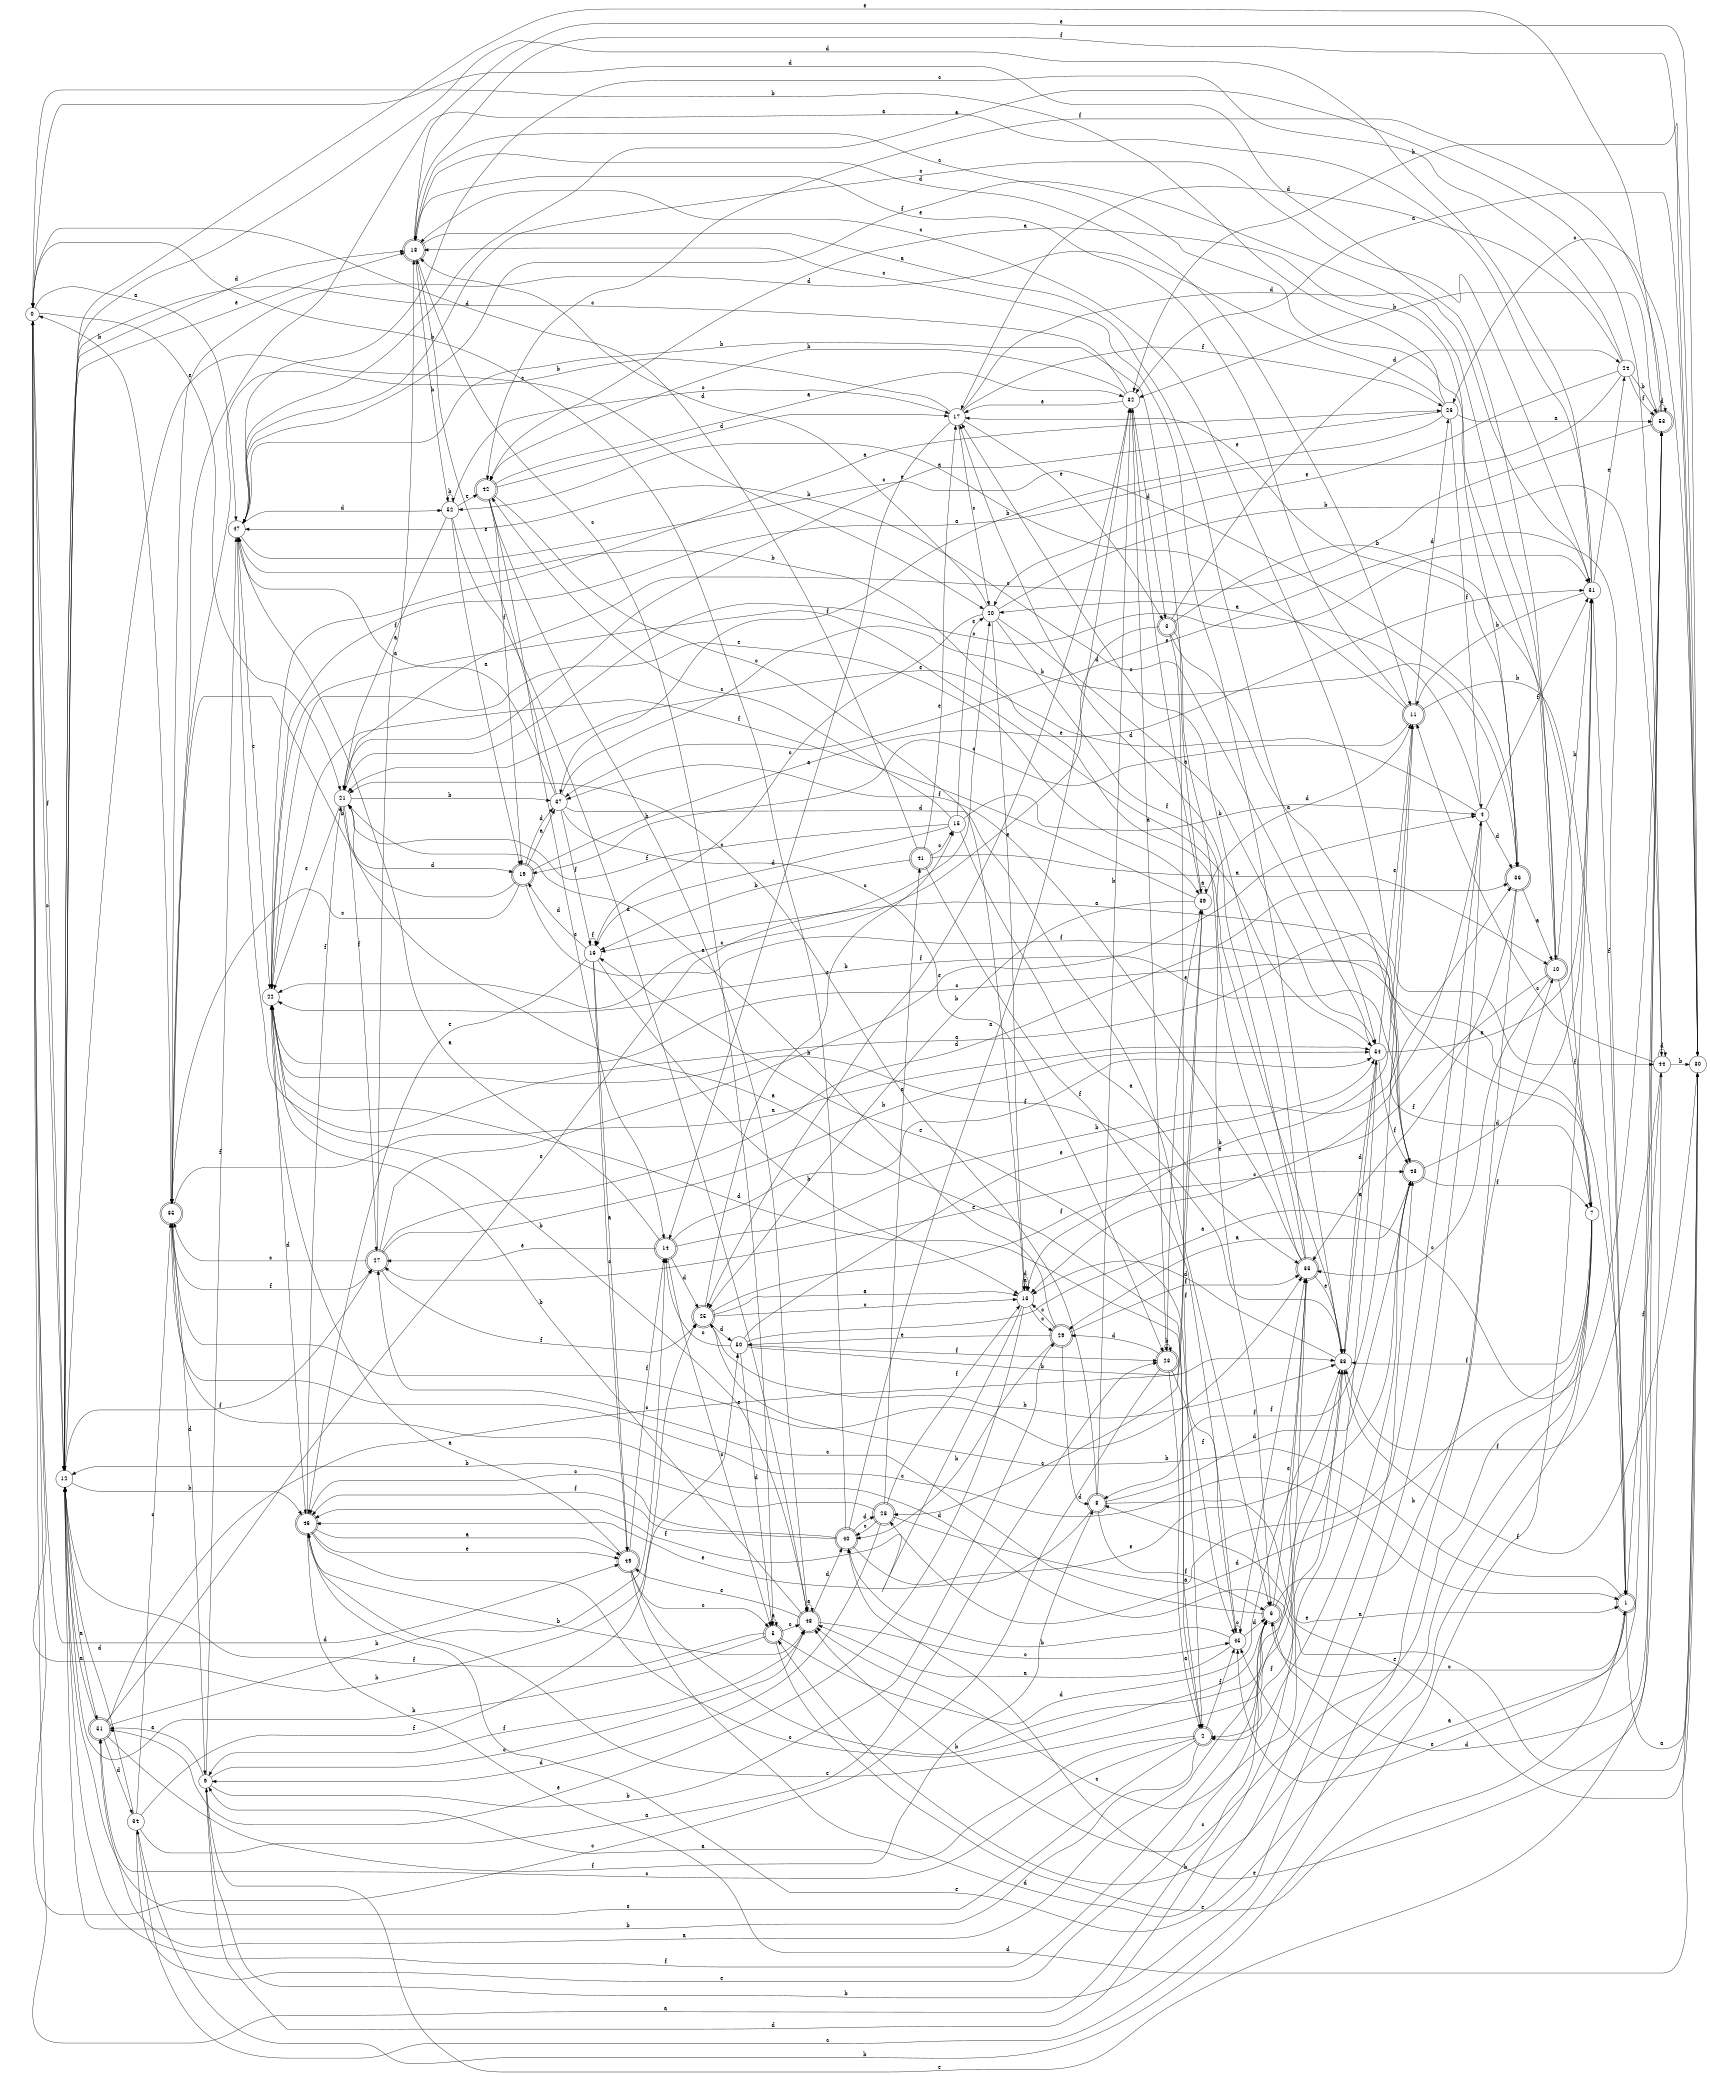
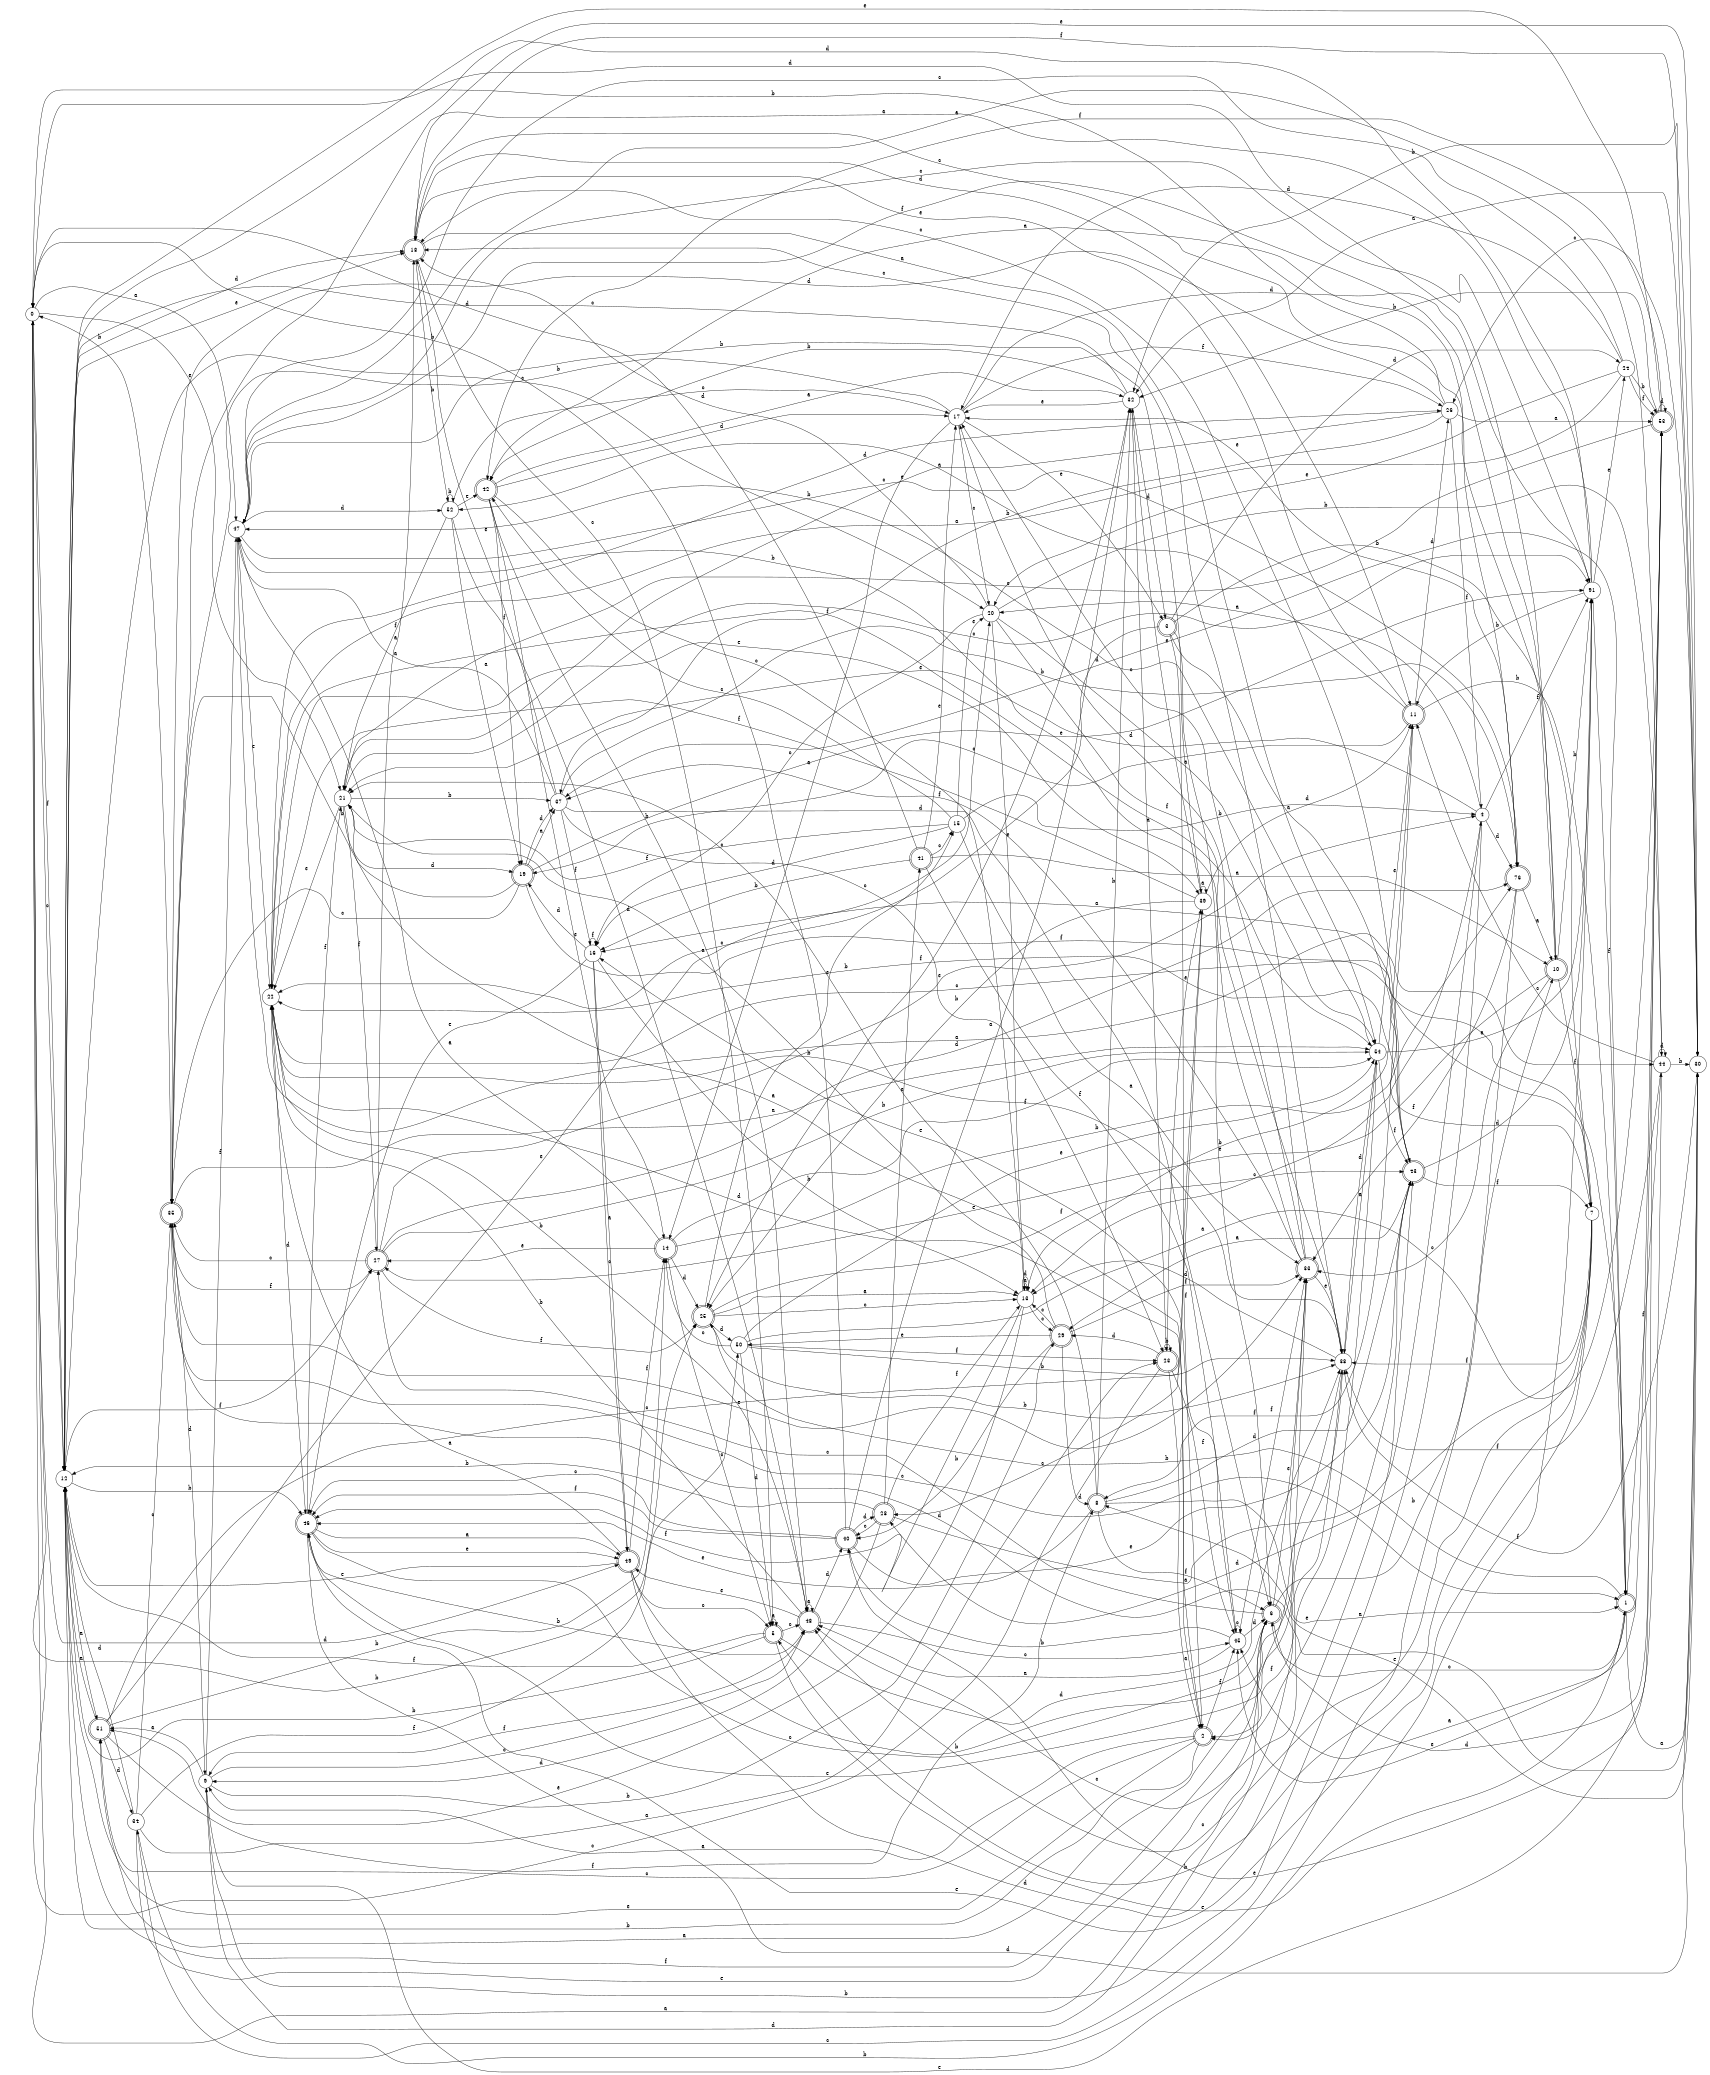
(865, 455) -> (865, 455)
(1592, 591) -> (1592, 591)
(1518, 878) -> (1518, 878)
none -> (307, 1581)
